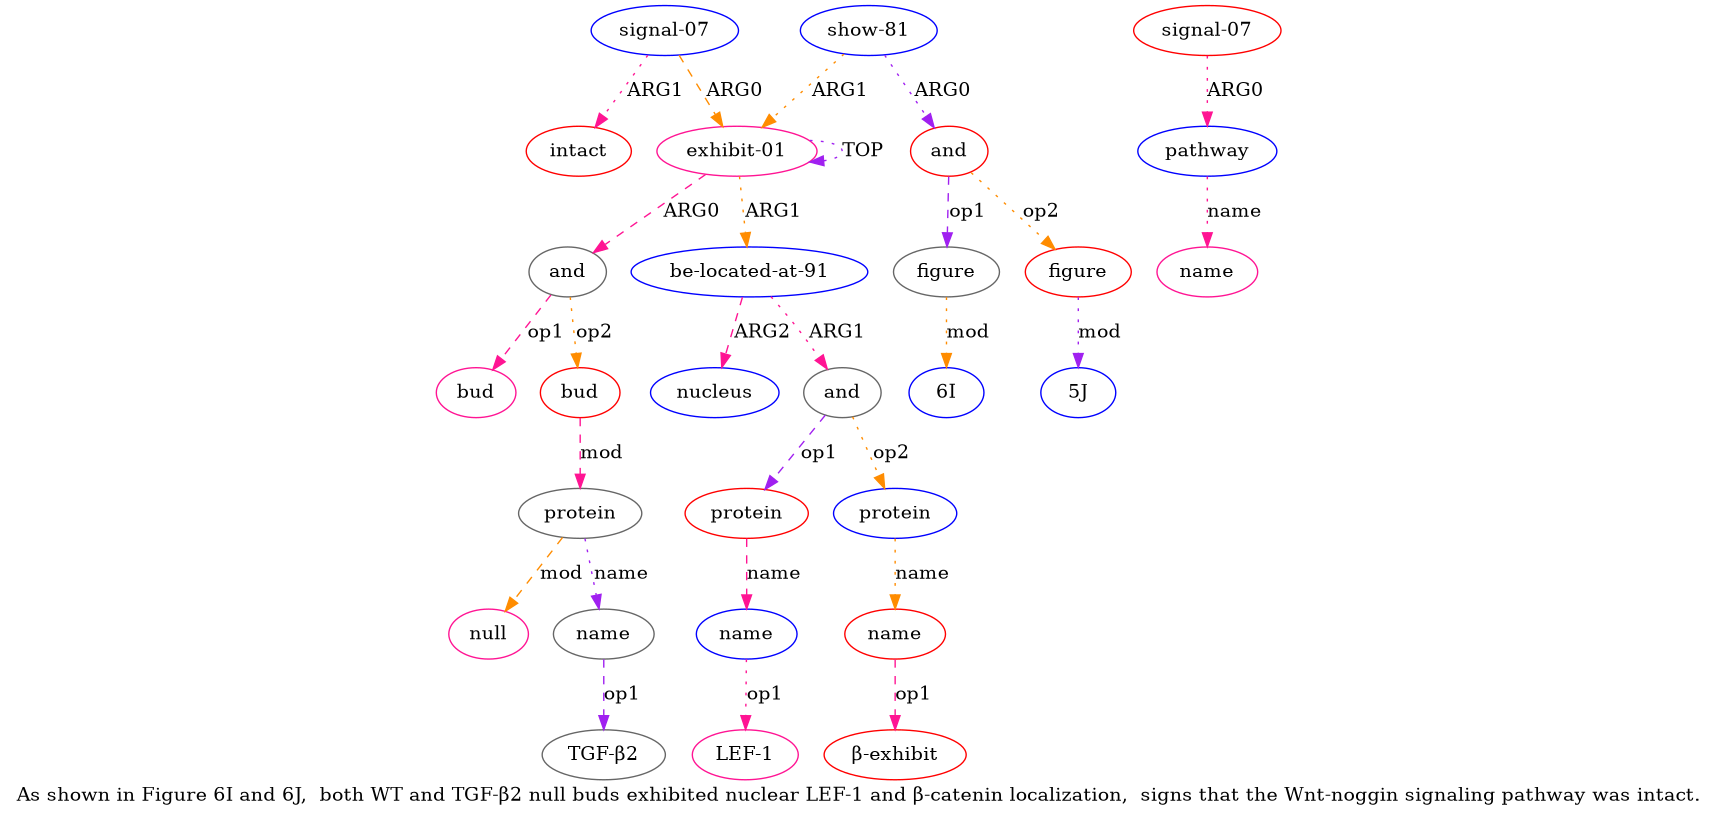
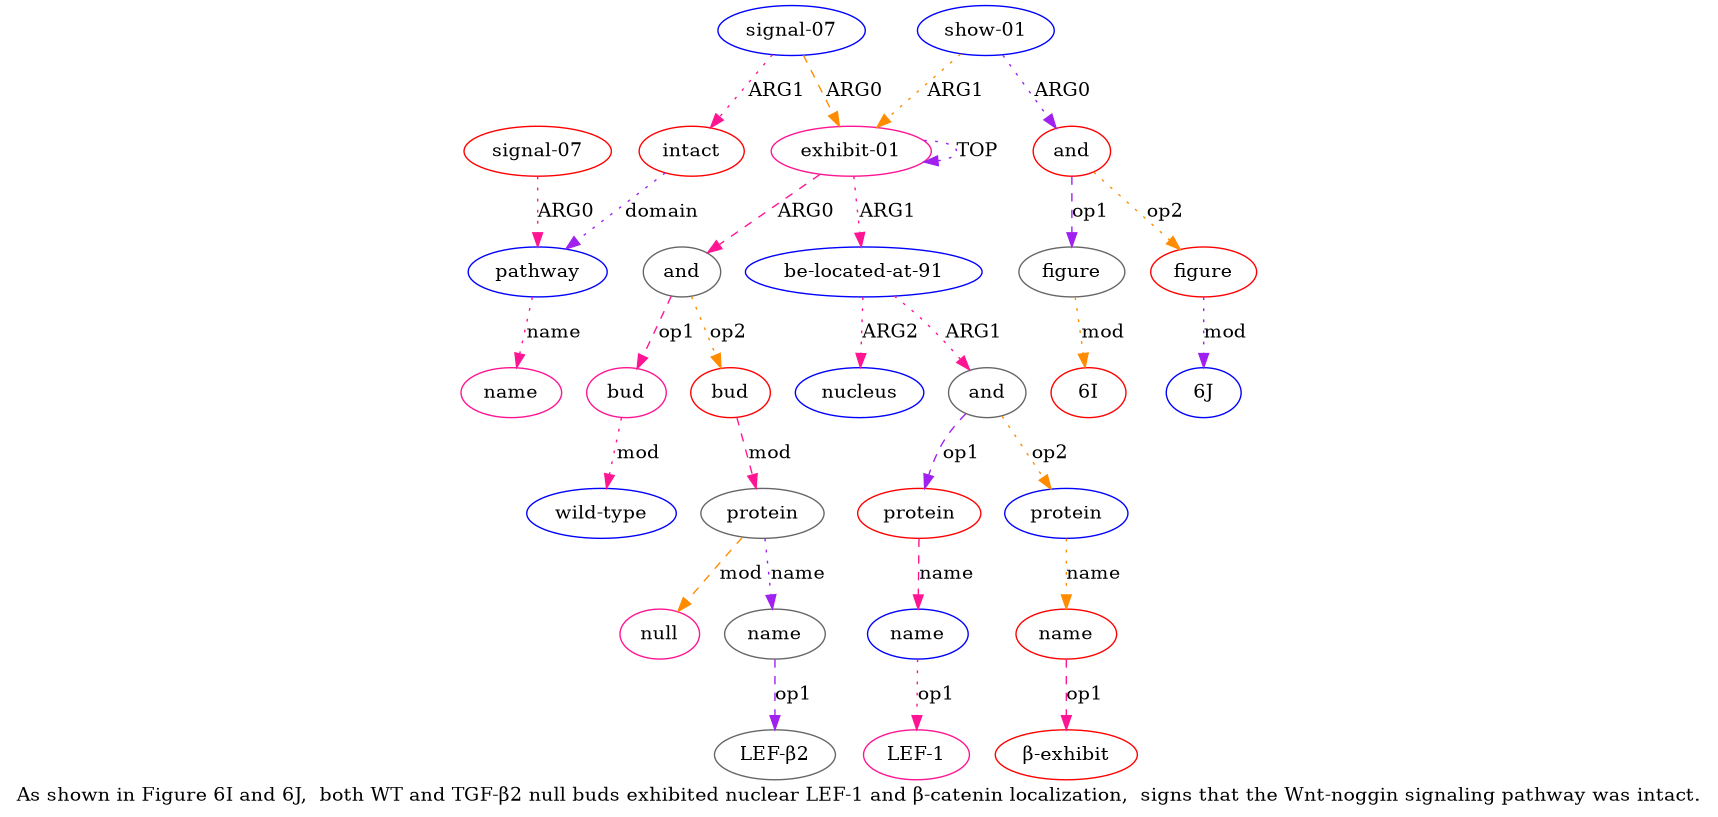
(869, 31) -> (986, 31)
(742, 205) -> (857, 205)
none -> (621, 207)
(734, 326) -> (862, 325)
(946, 393) -> (1089, 393)
(1078, 393) -> (1204, 393)
none -> (602, 513)
(604, 755) -> (775, 755)
